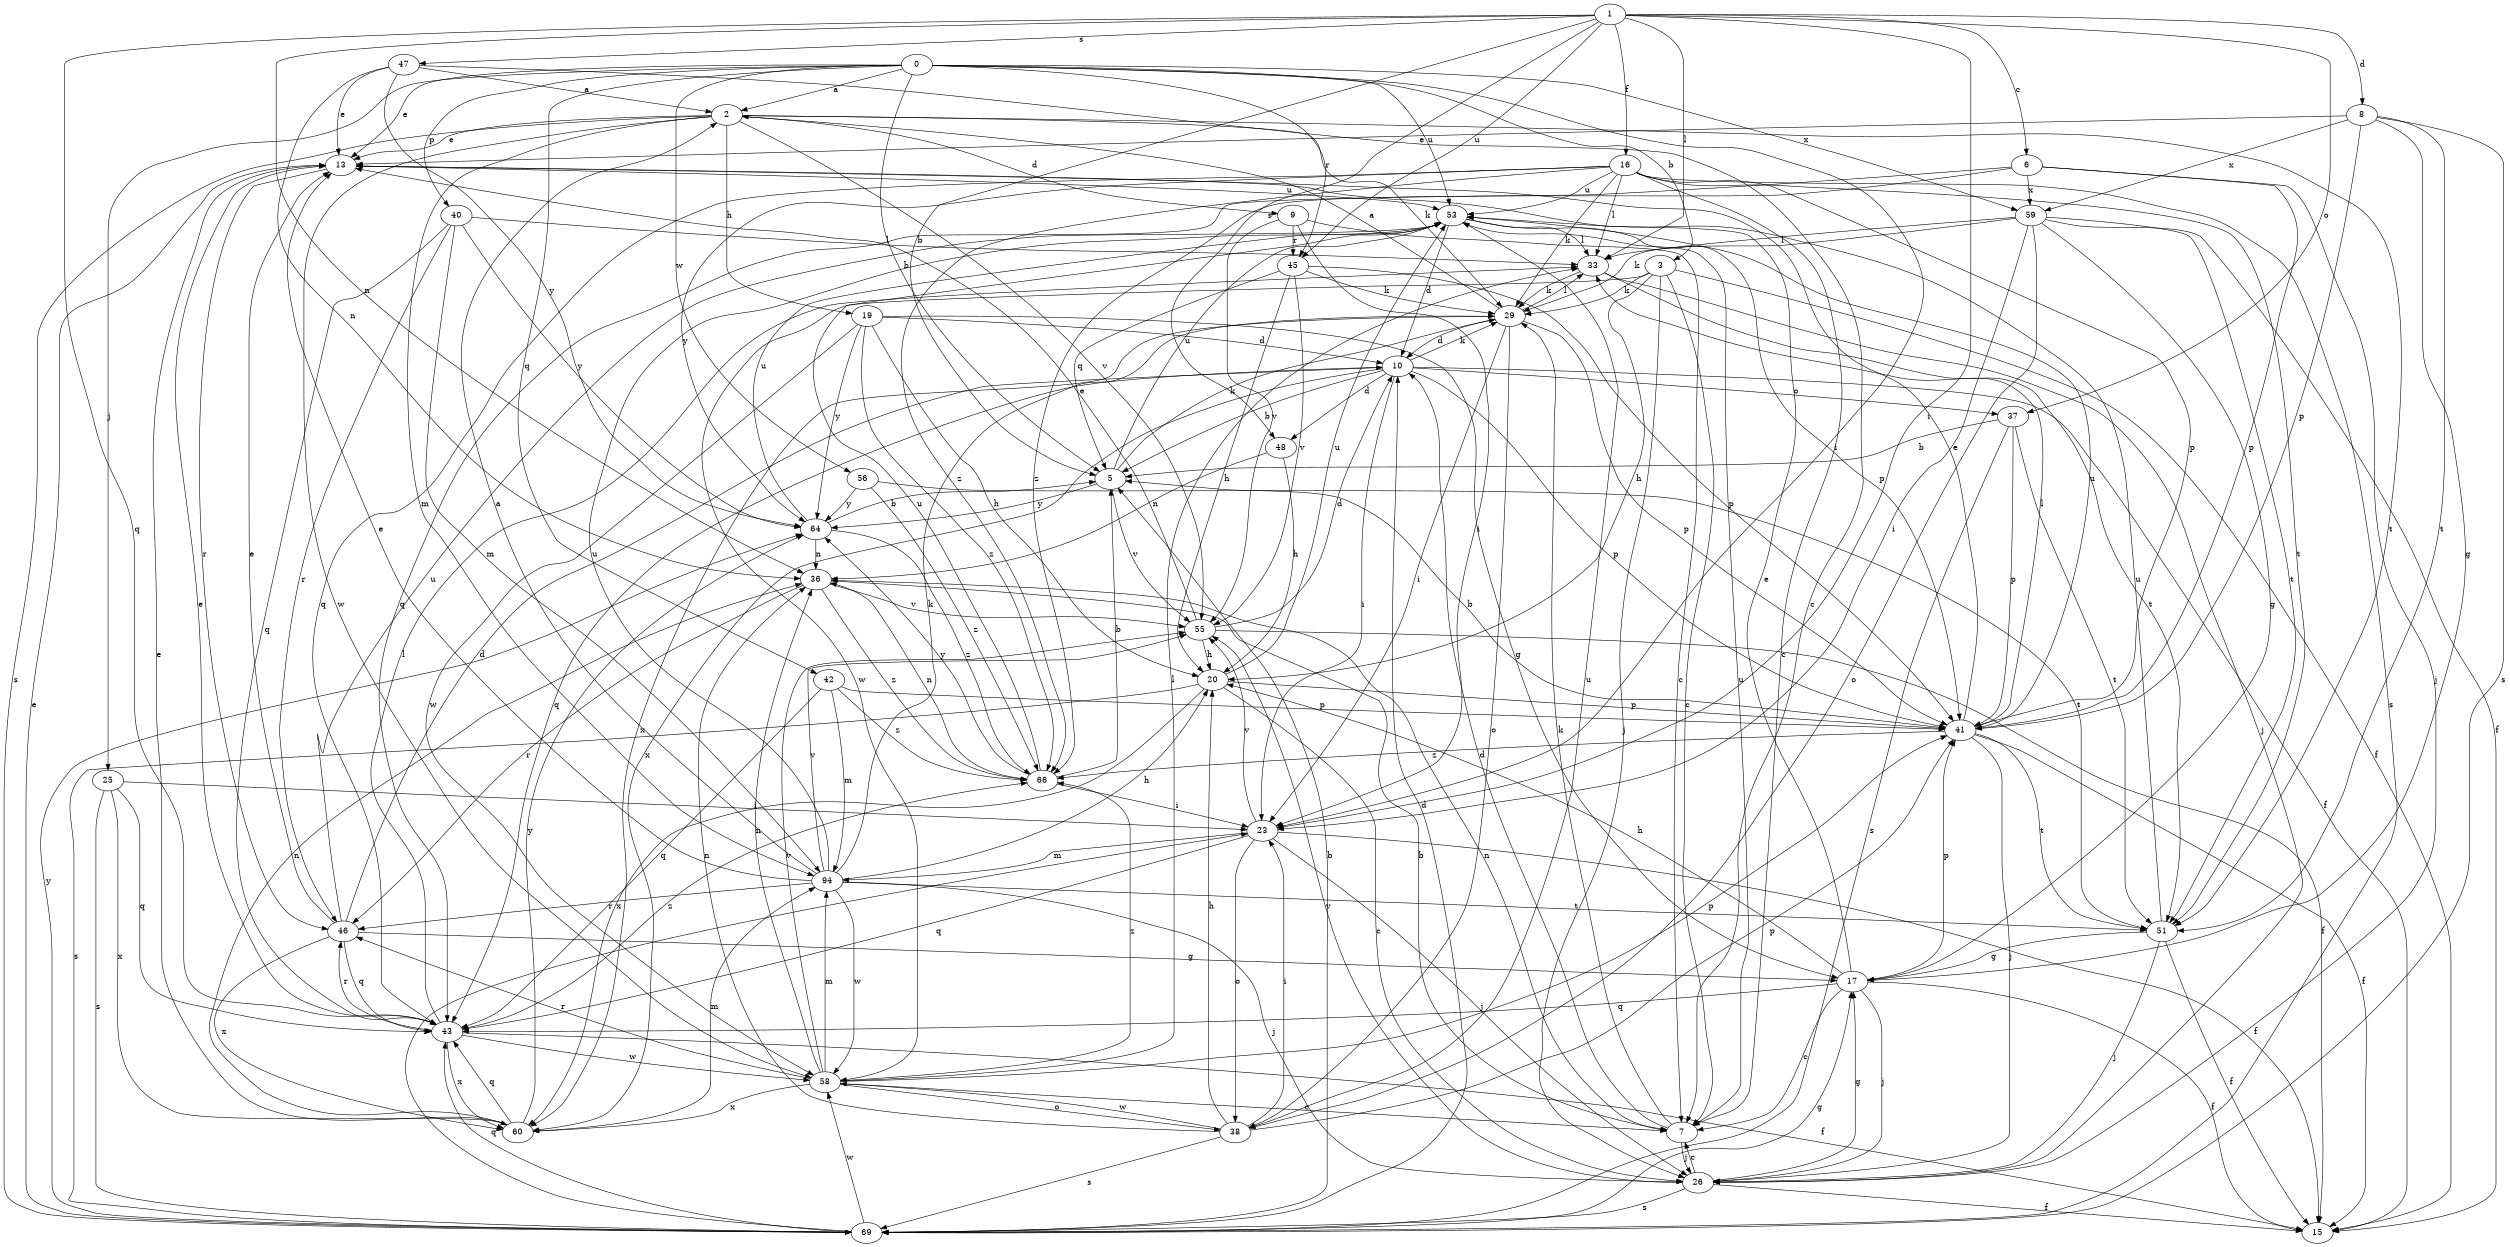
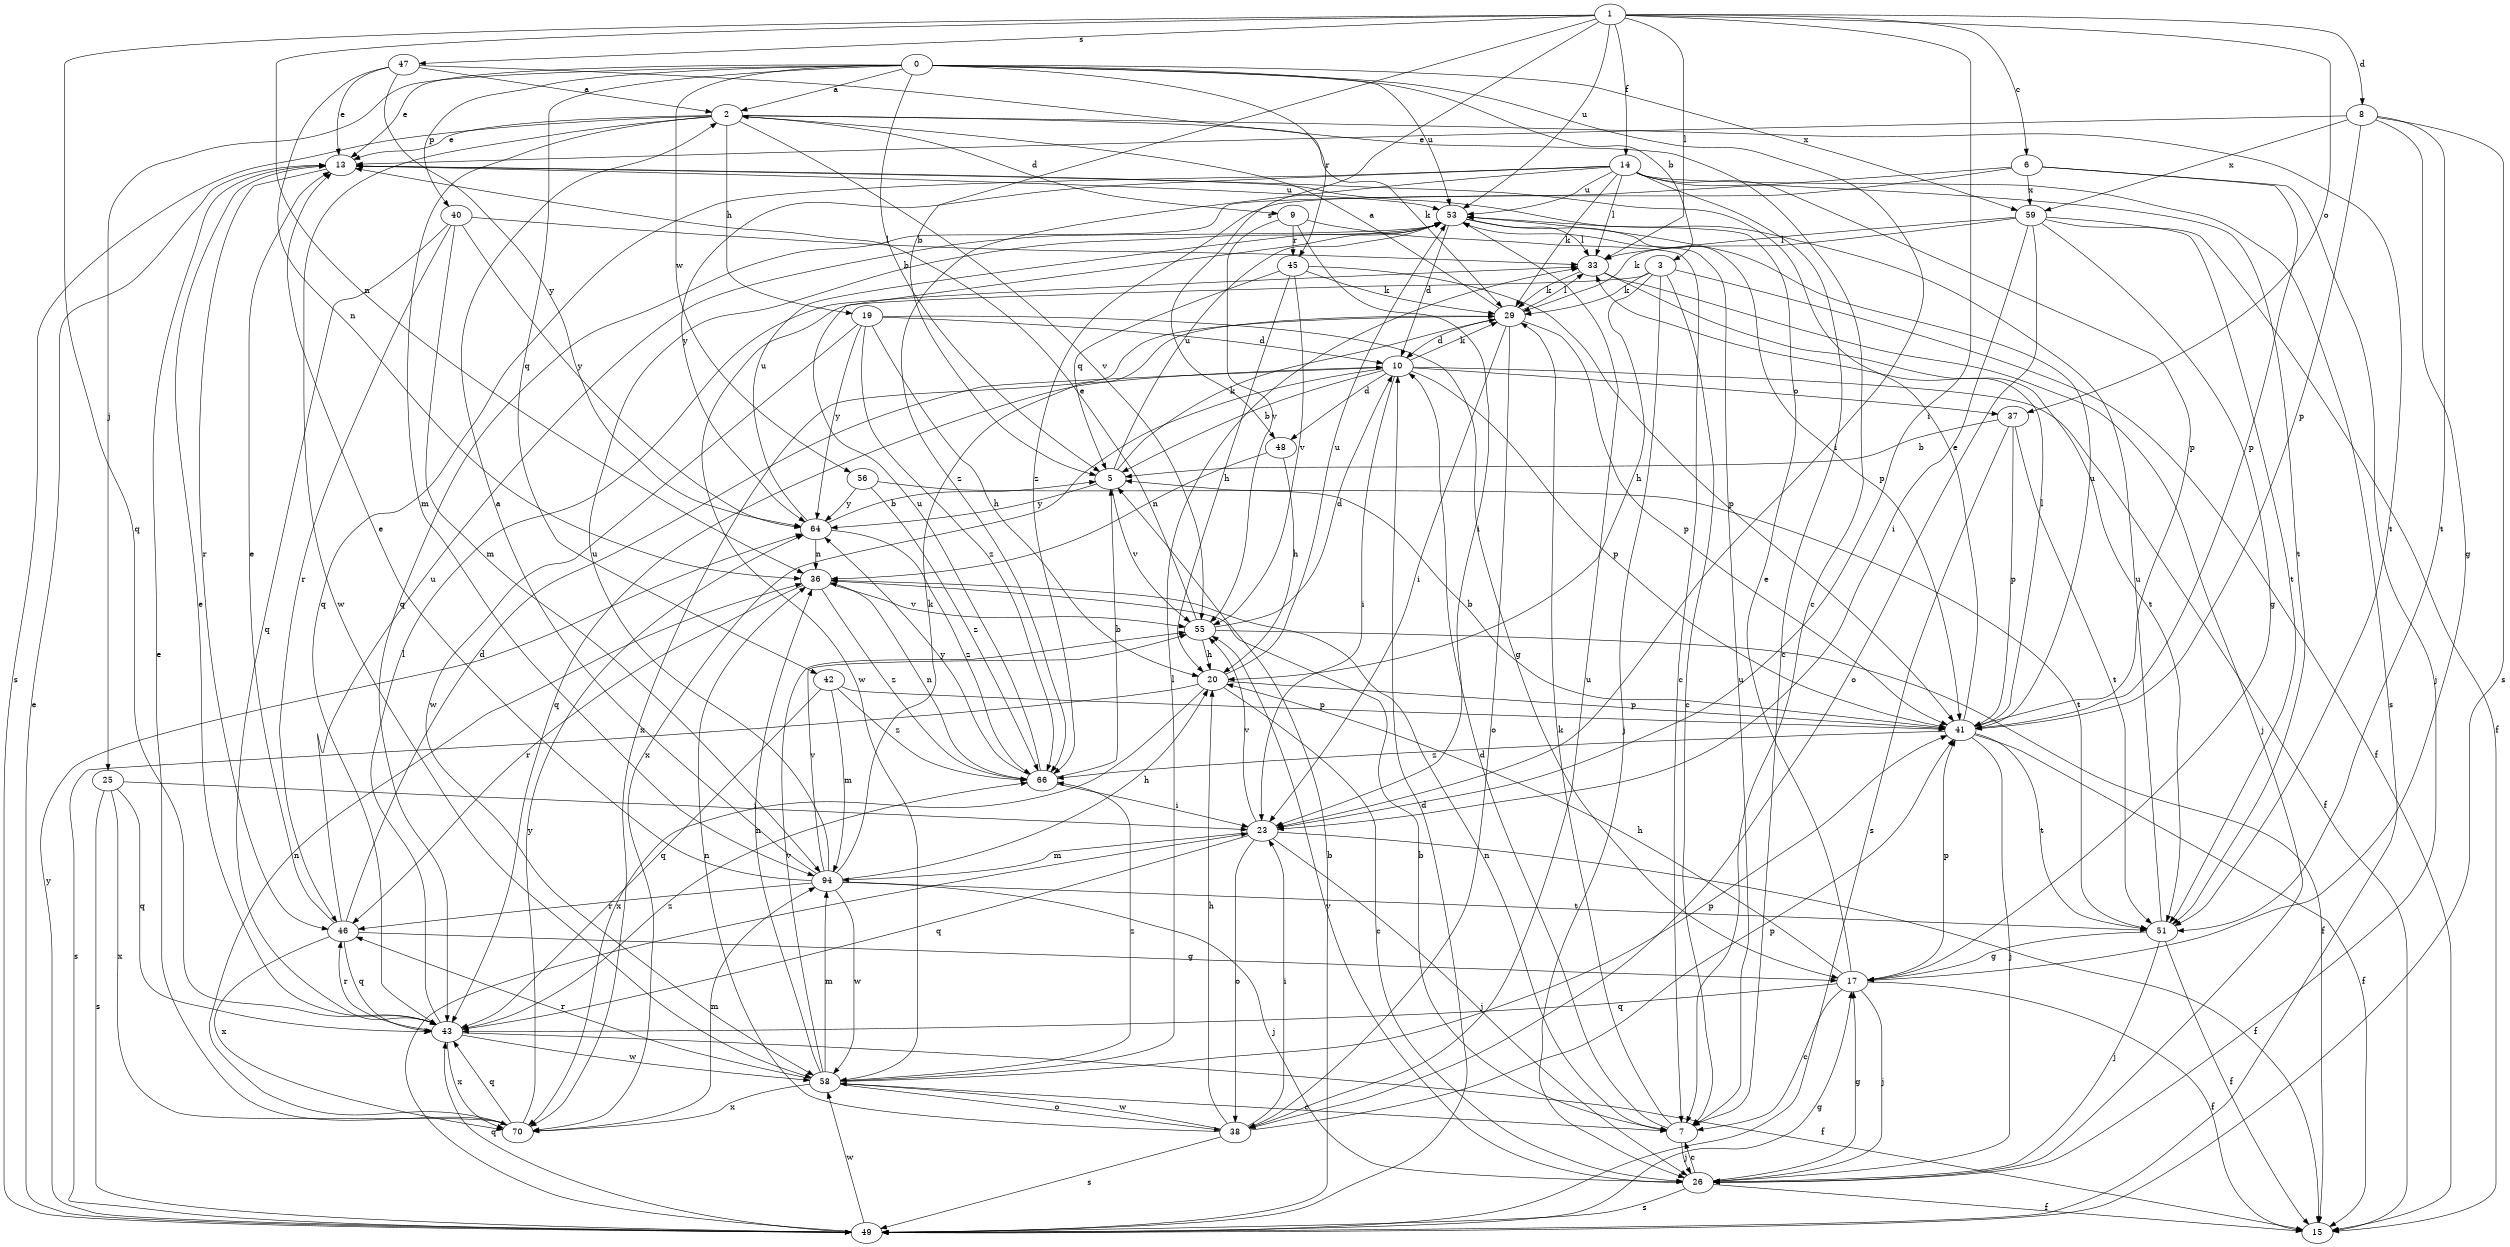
(1468, 141) -> (1573, 117)
(1625, 165) -> (1625, 165)
(518, 1132) -> (518, 1132)
(867, 1233) -> (867, 1233)
